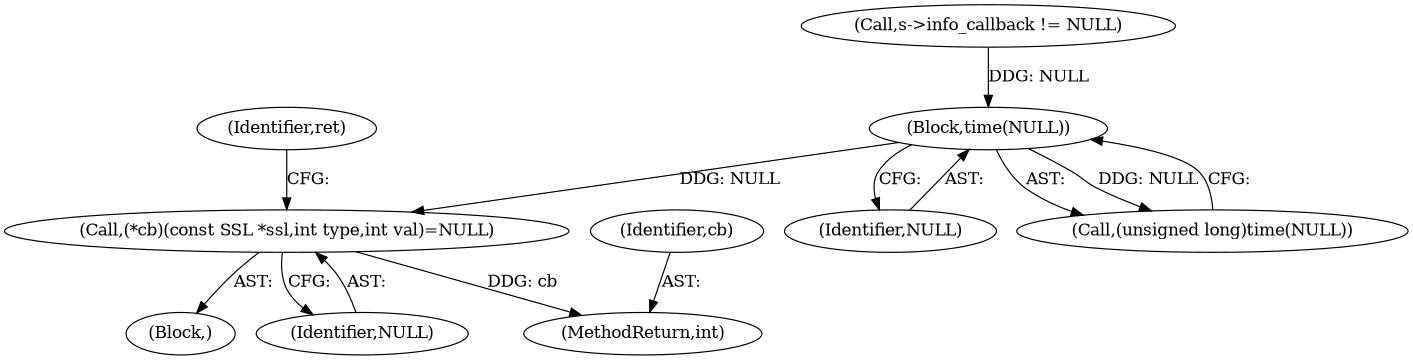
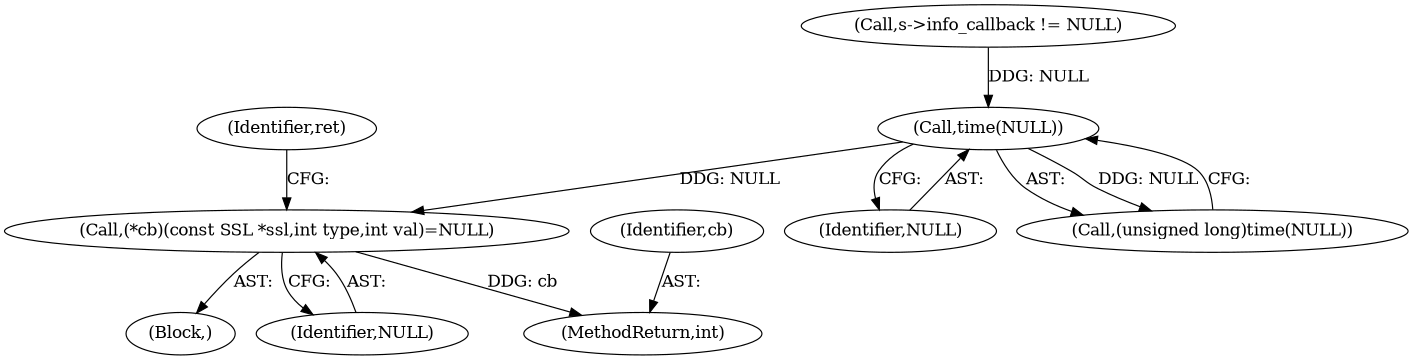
(988, 129) -> (988, 129)
